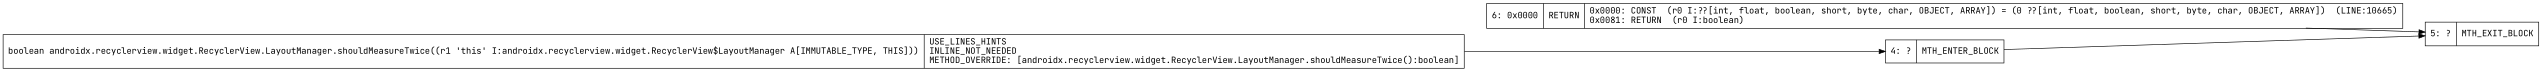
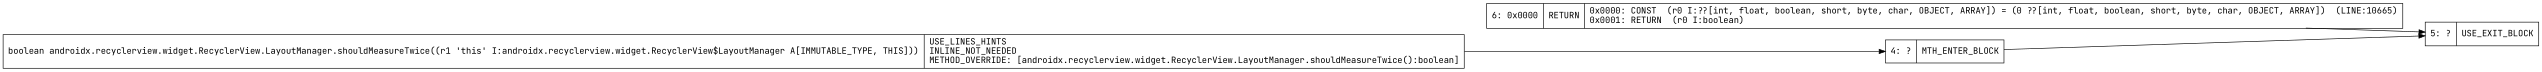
(1669, 20) -> (1669, 20)
(2498, 34) -> (2498, 34)
